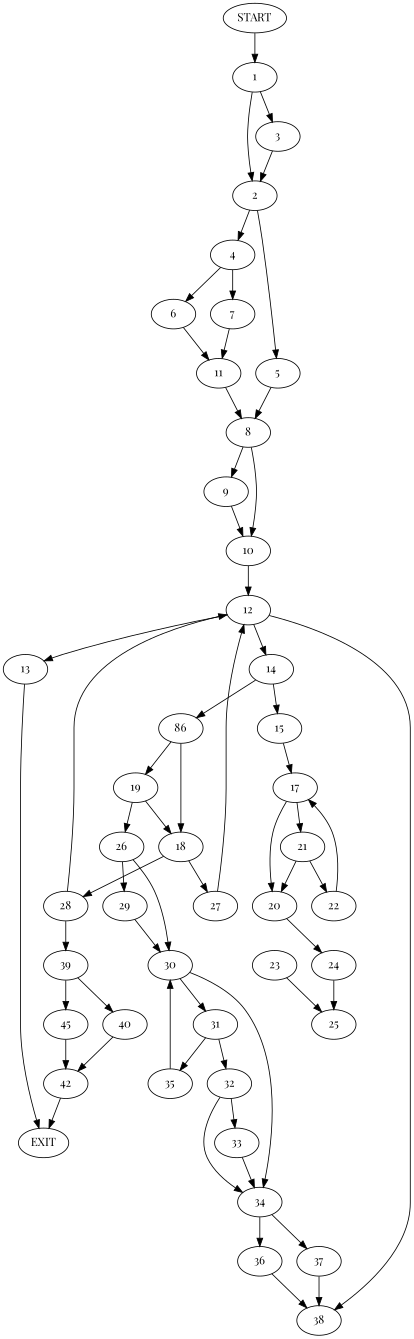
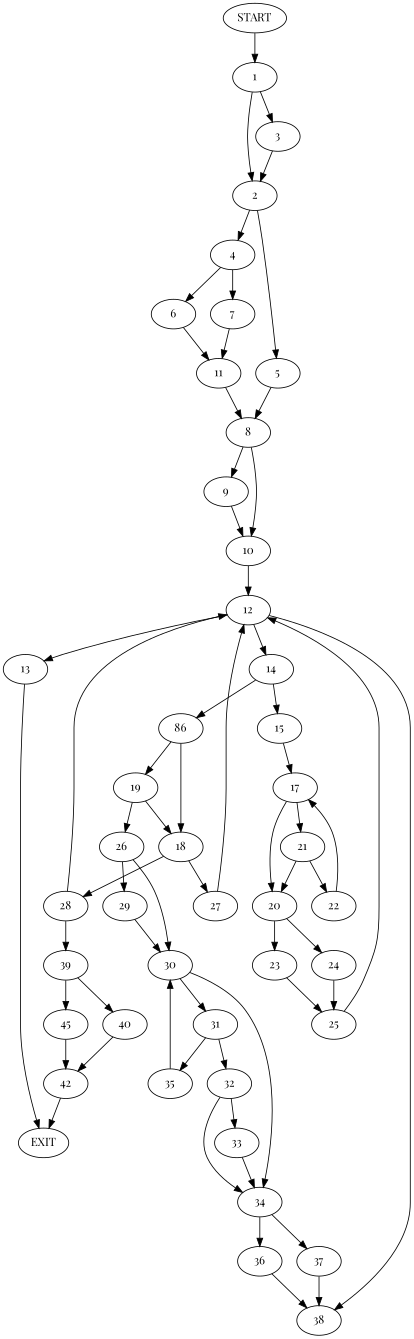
none -> (379, 795)
none -> (275, 932)
